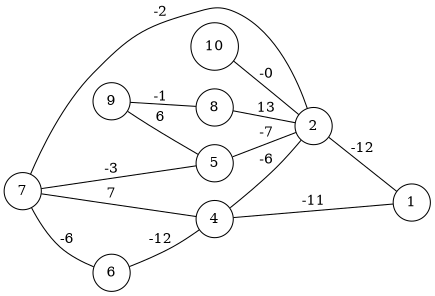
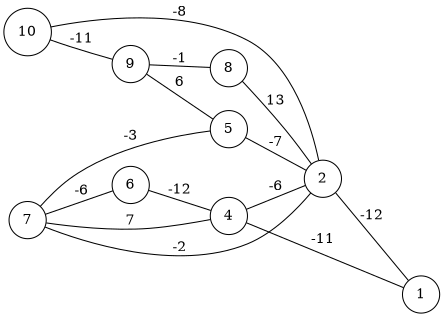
none -> (81, 50)
(267, 74) -> (180, 12)
